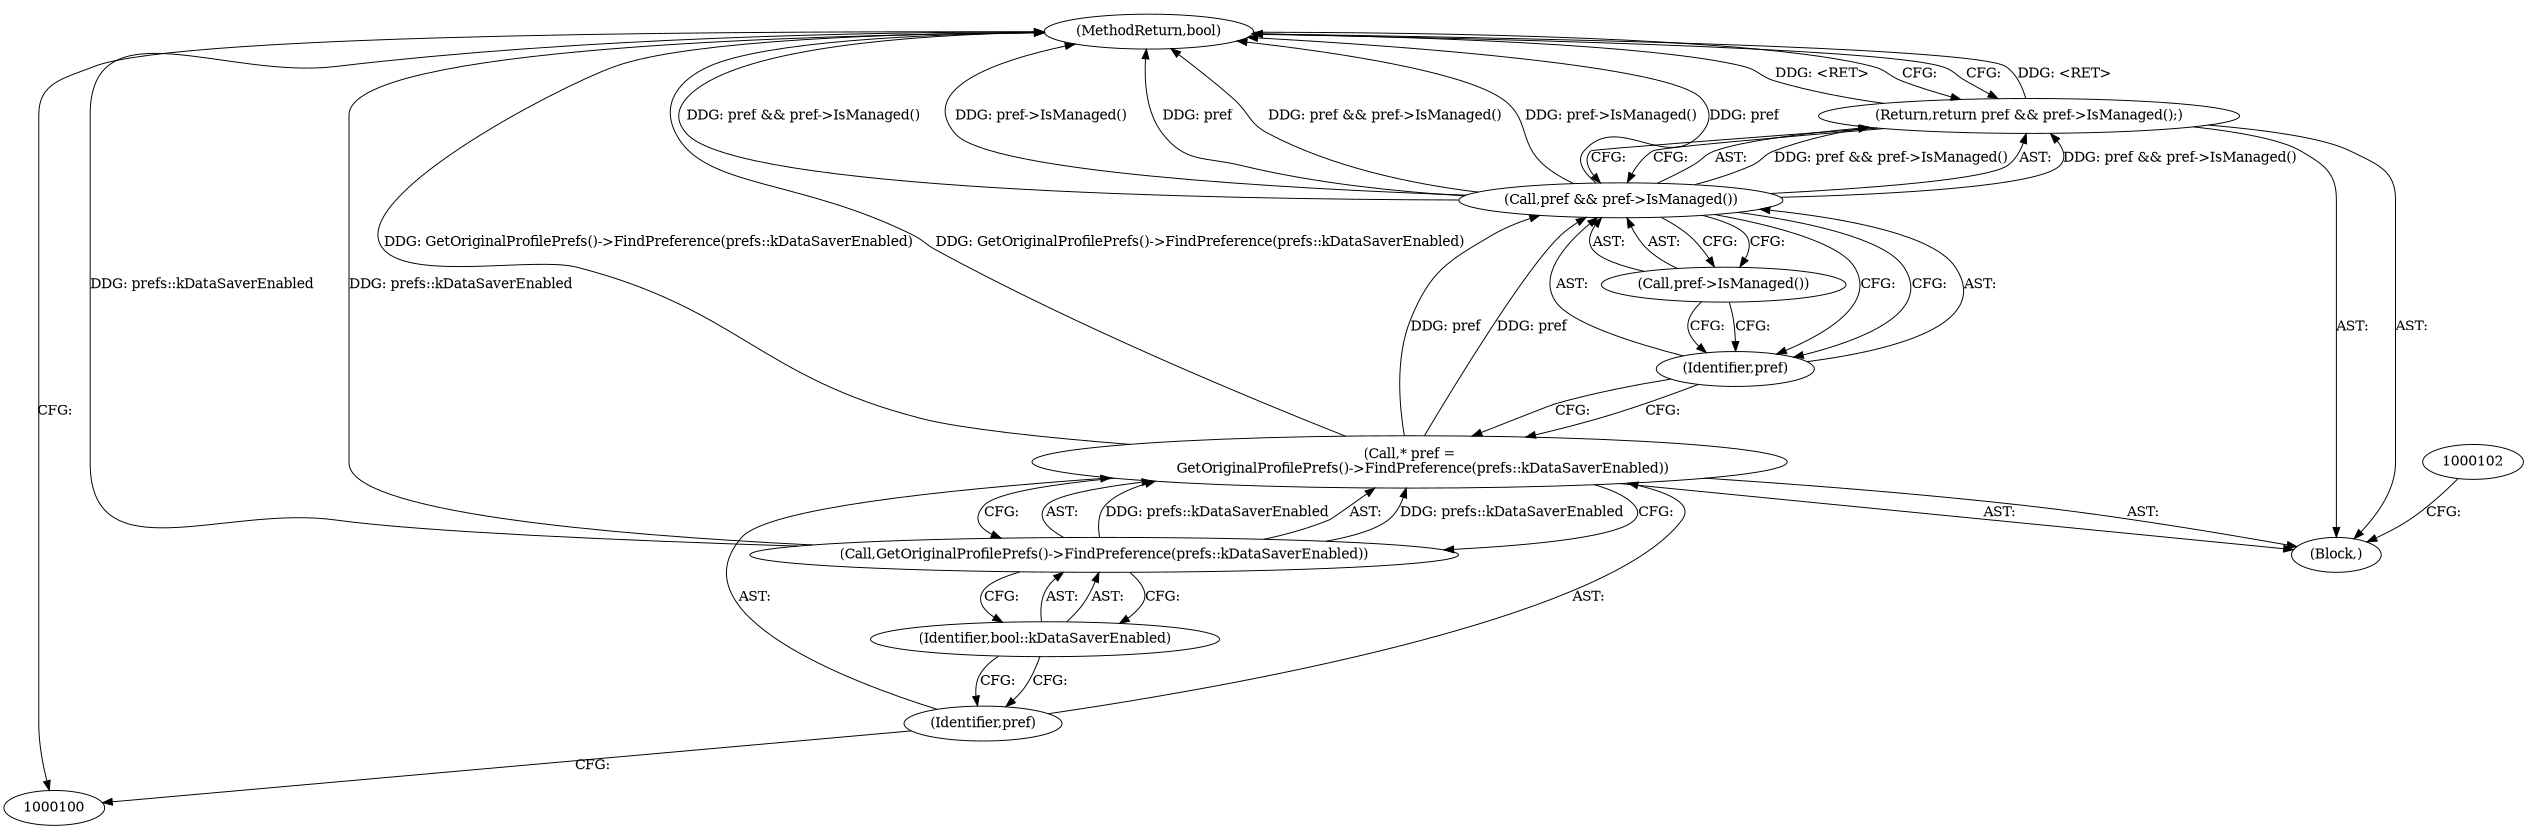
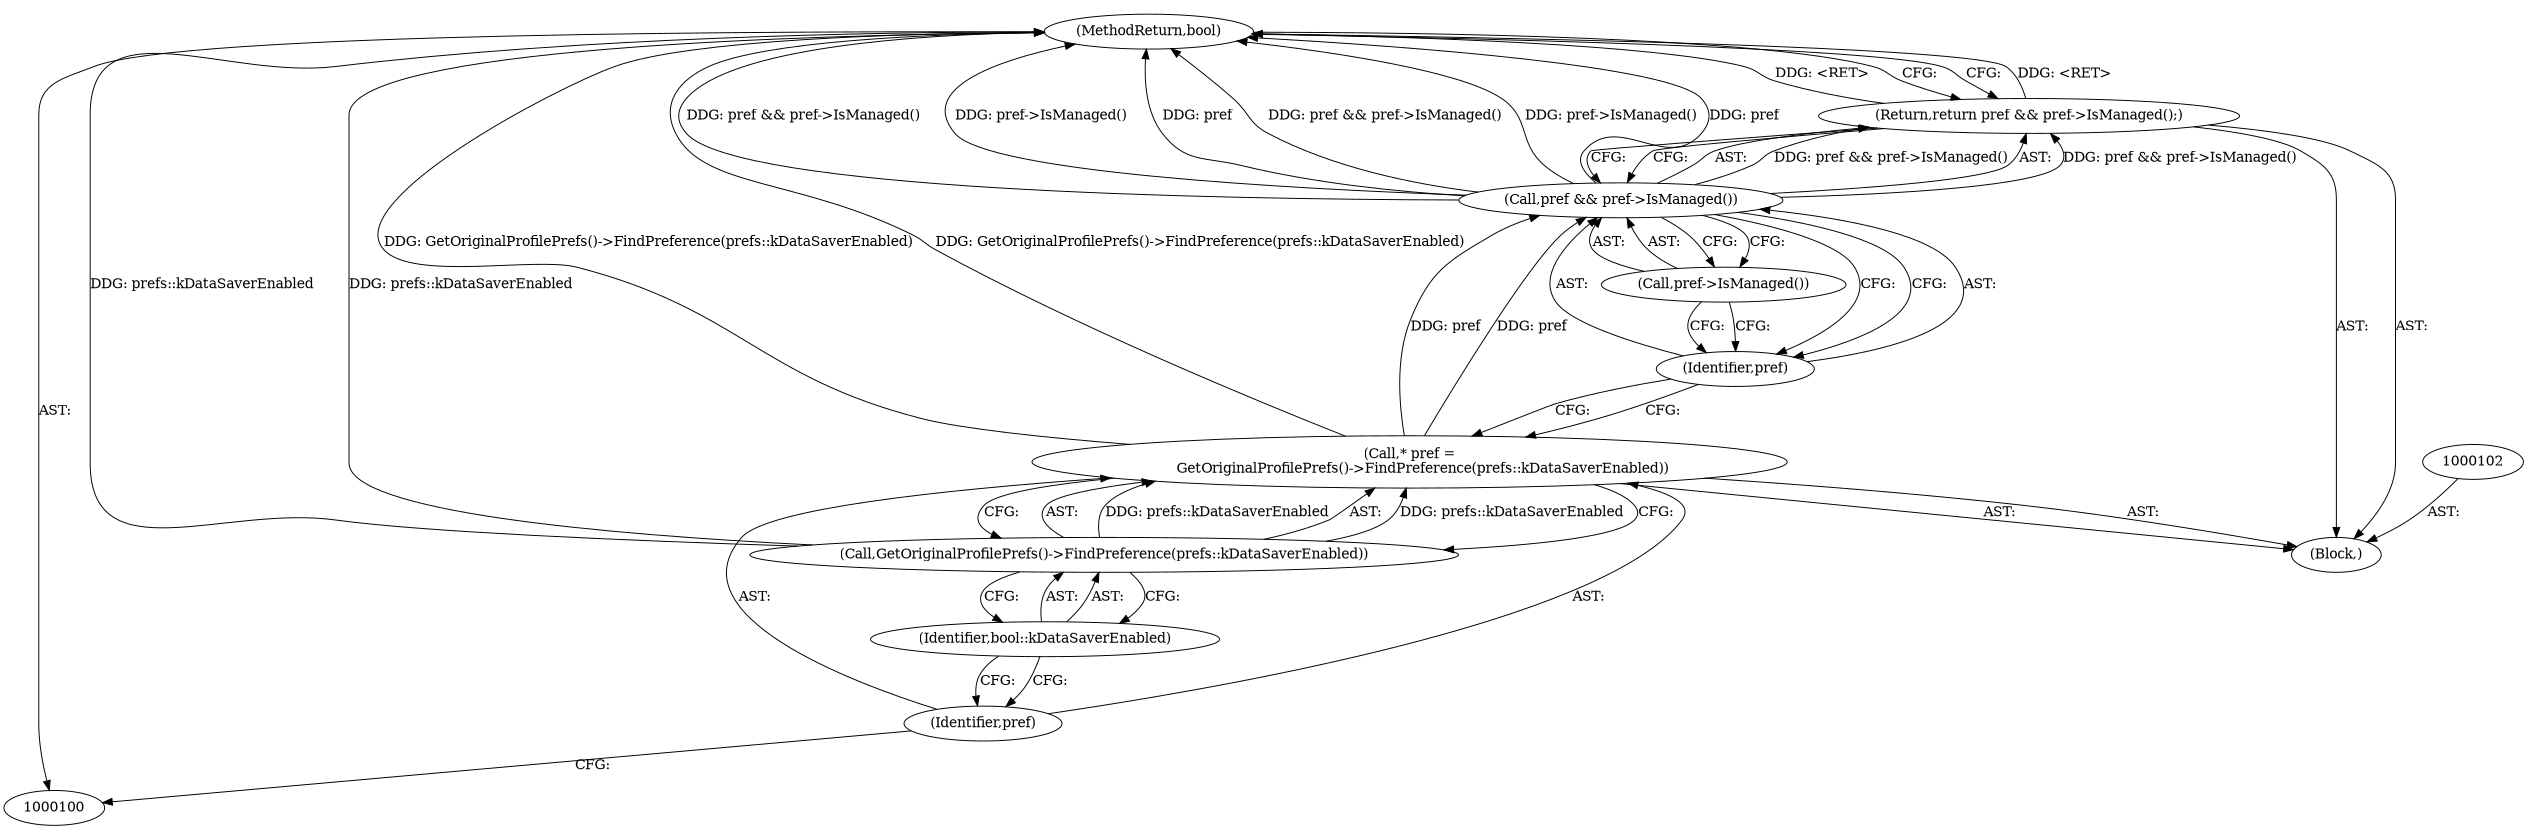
(57, 411) -> (57, 411)
(2446, 513) -> (2446, 513)
